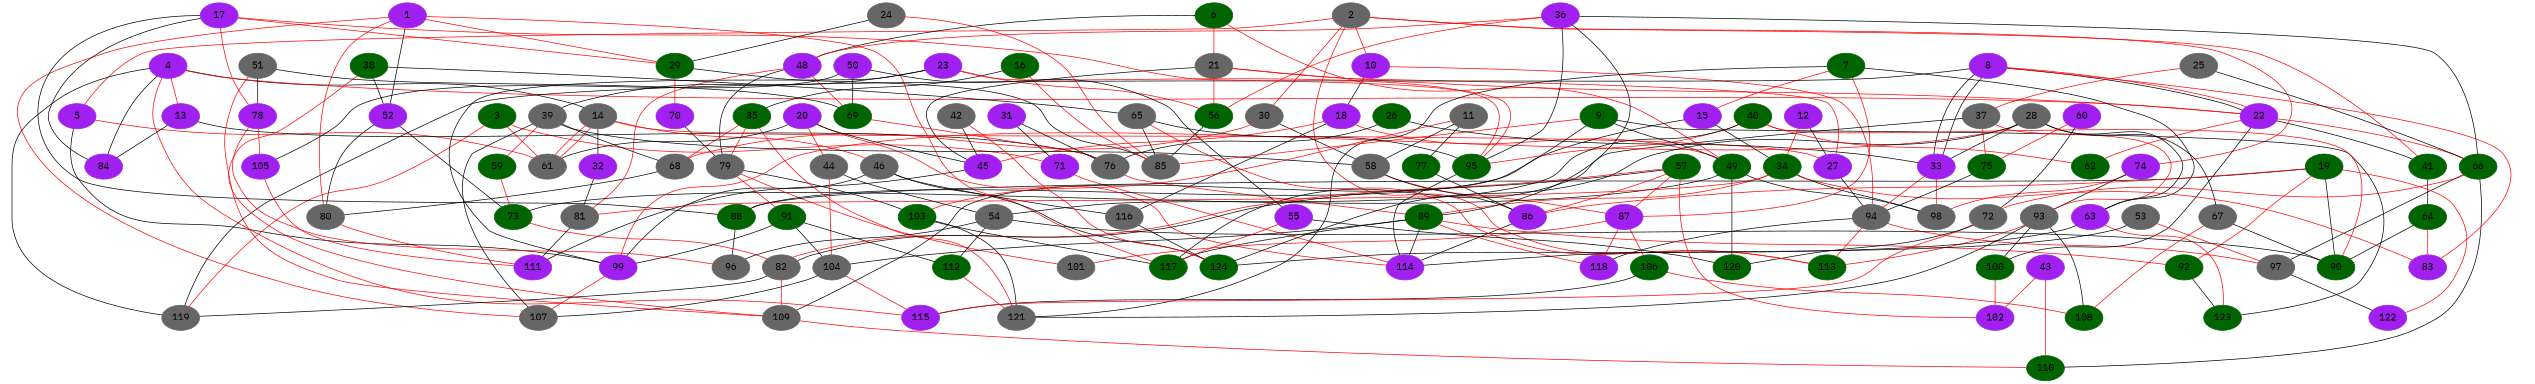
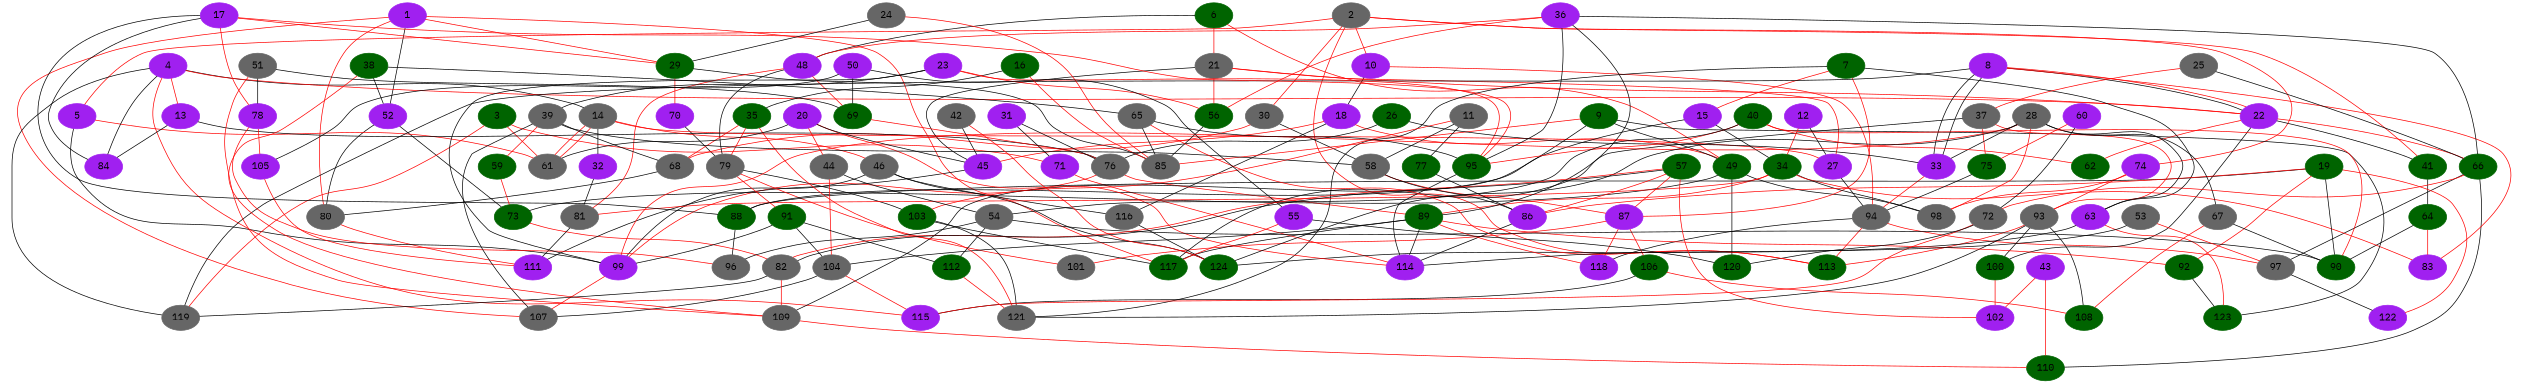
none -> (855, 184)
(1936, 192) -> (2015, 175)
(2090, 192) -> (2090, 192)
